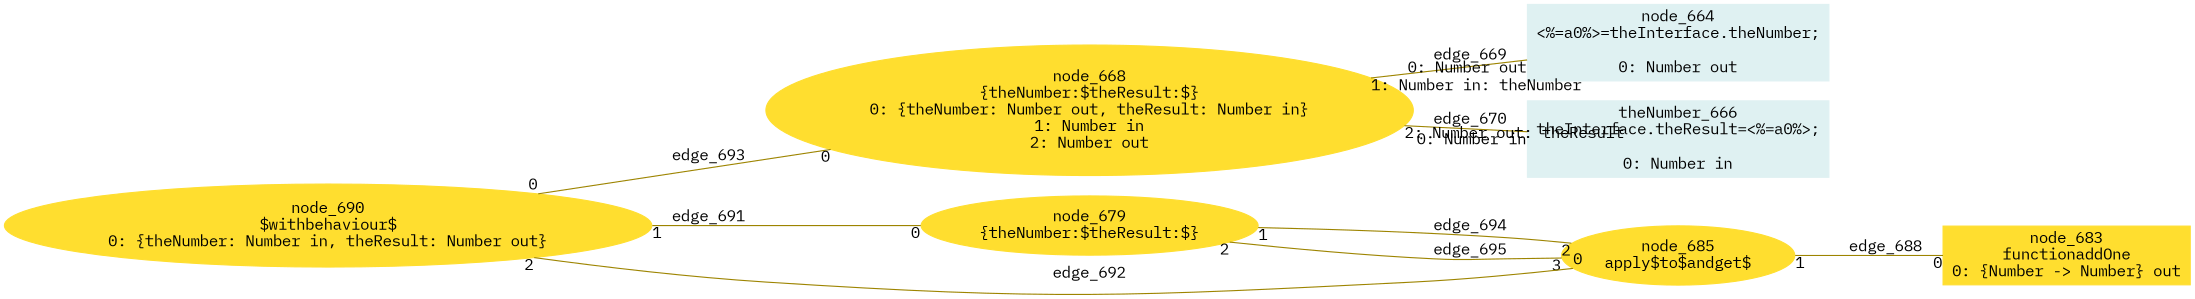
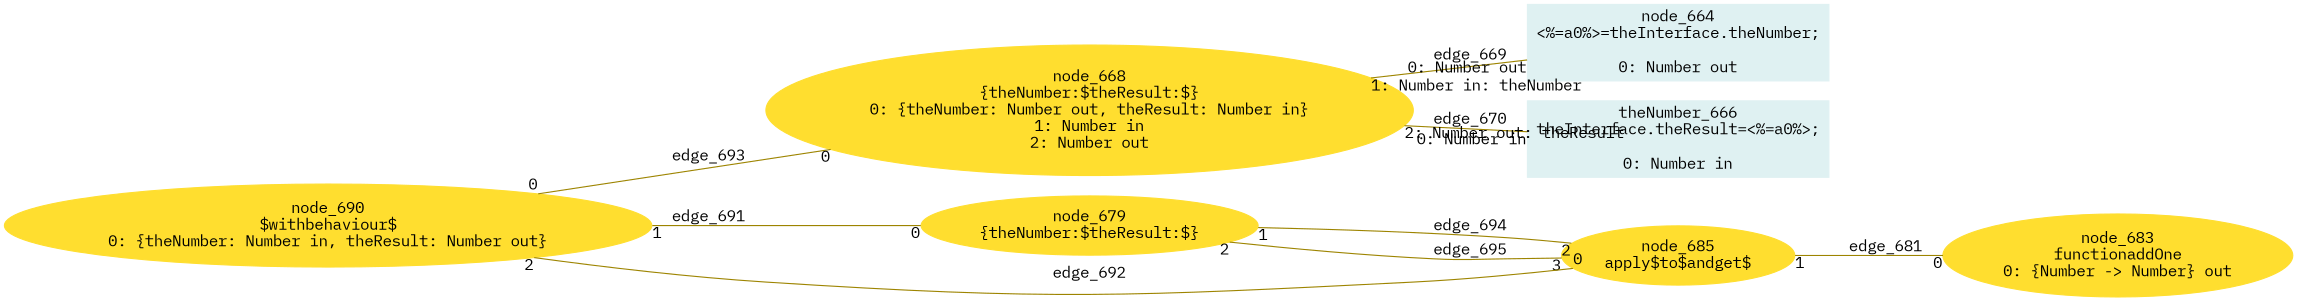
(1886, 247) -> (1886, 247)
(2067, 255) -> (2118, 255)
